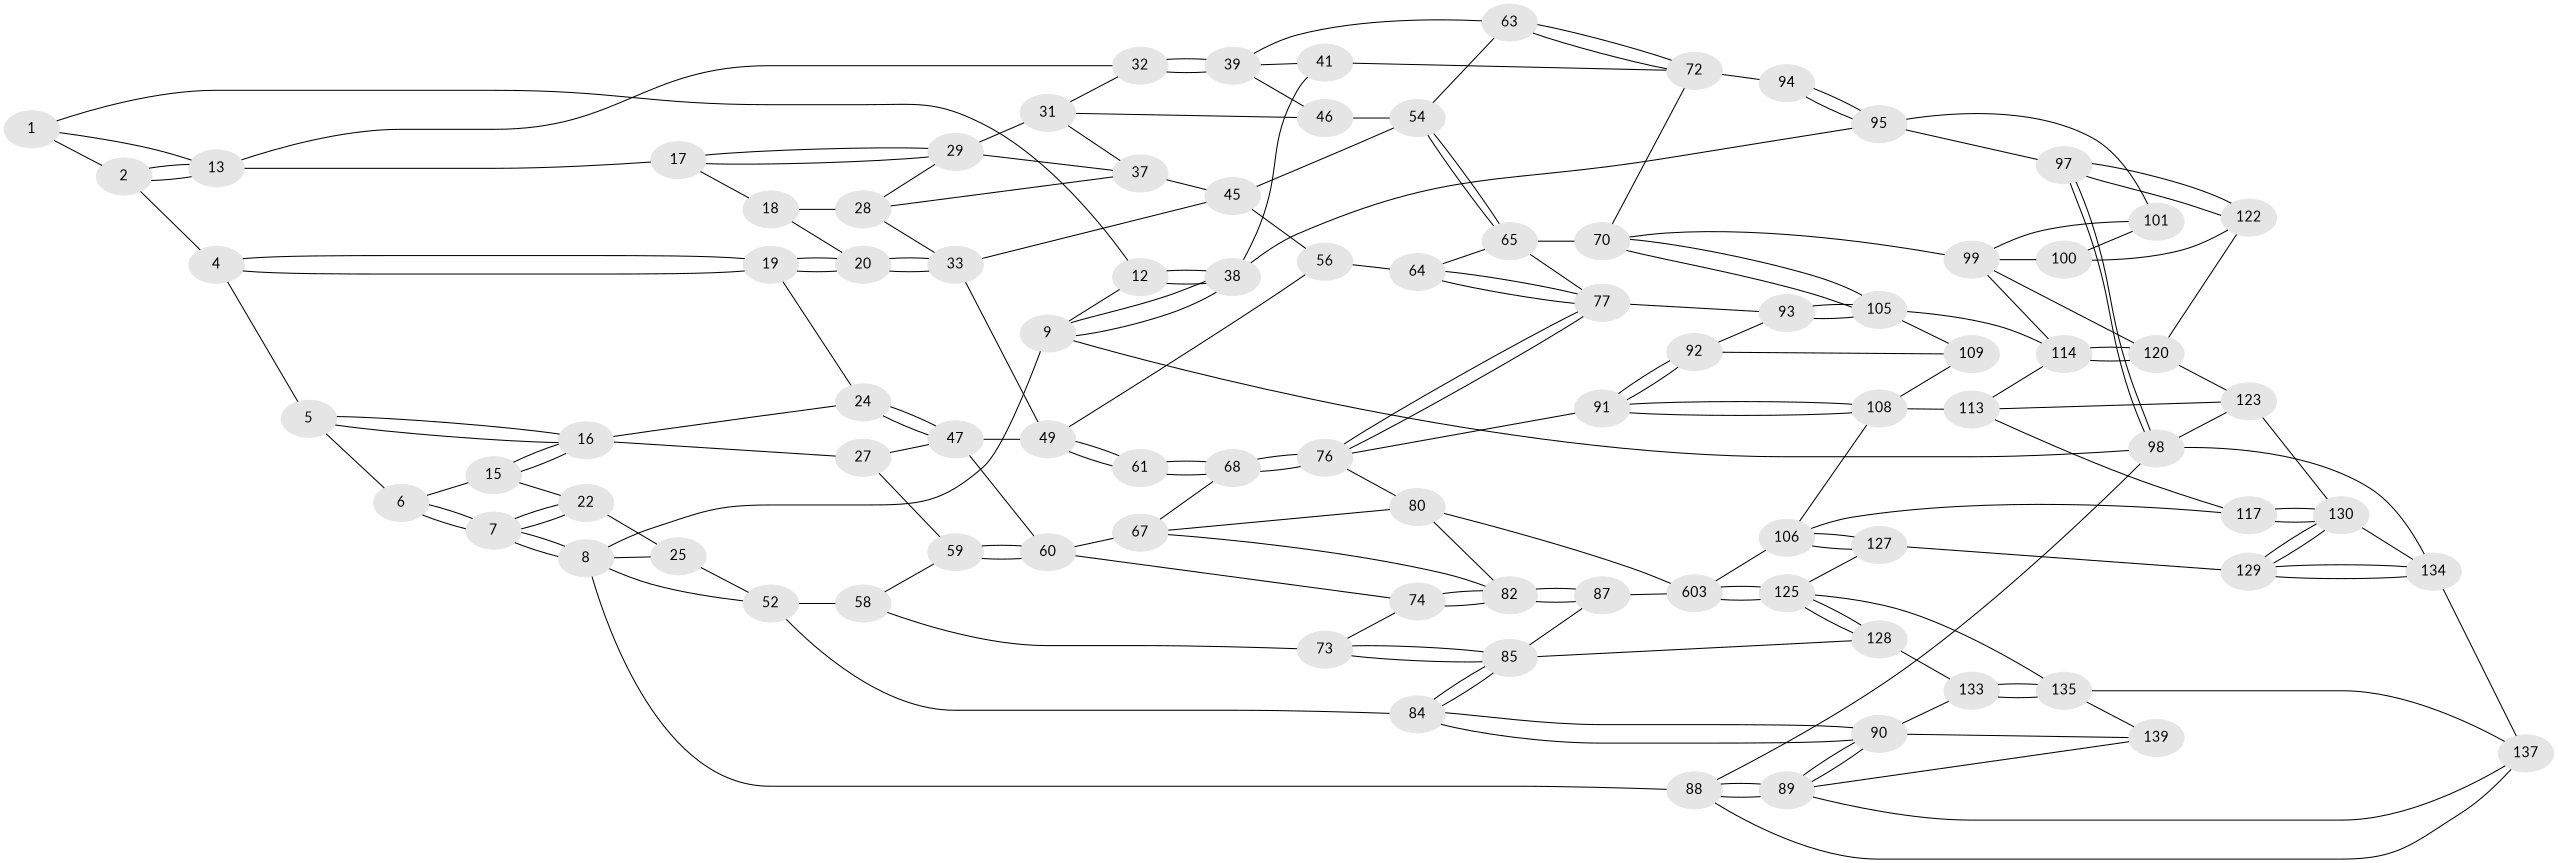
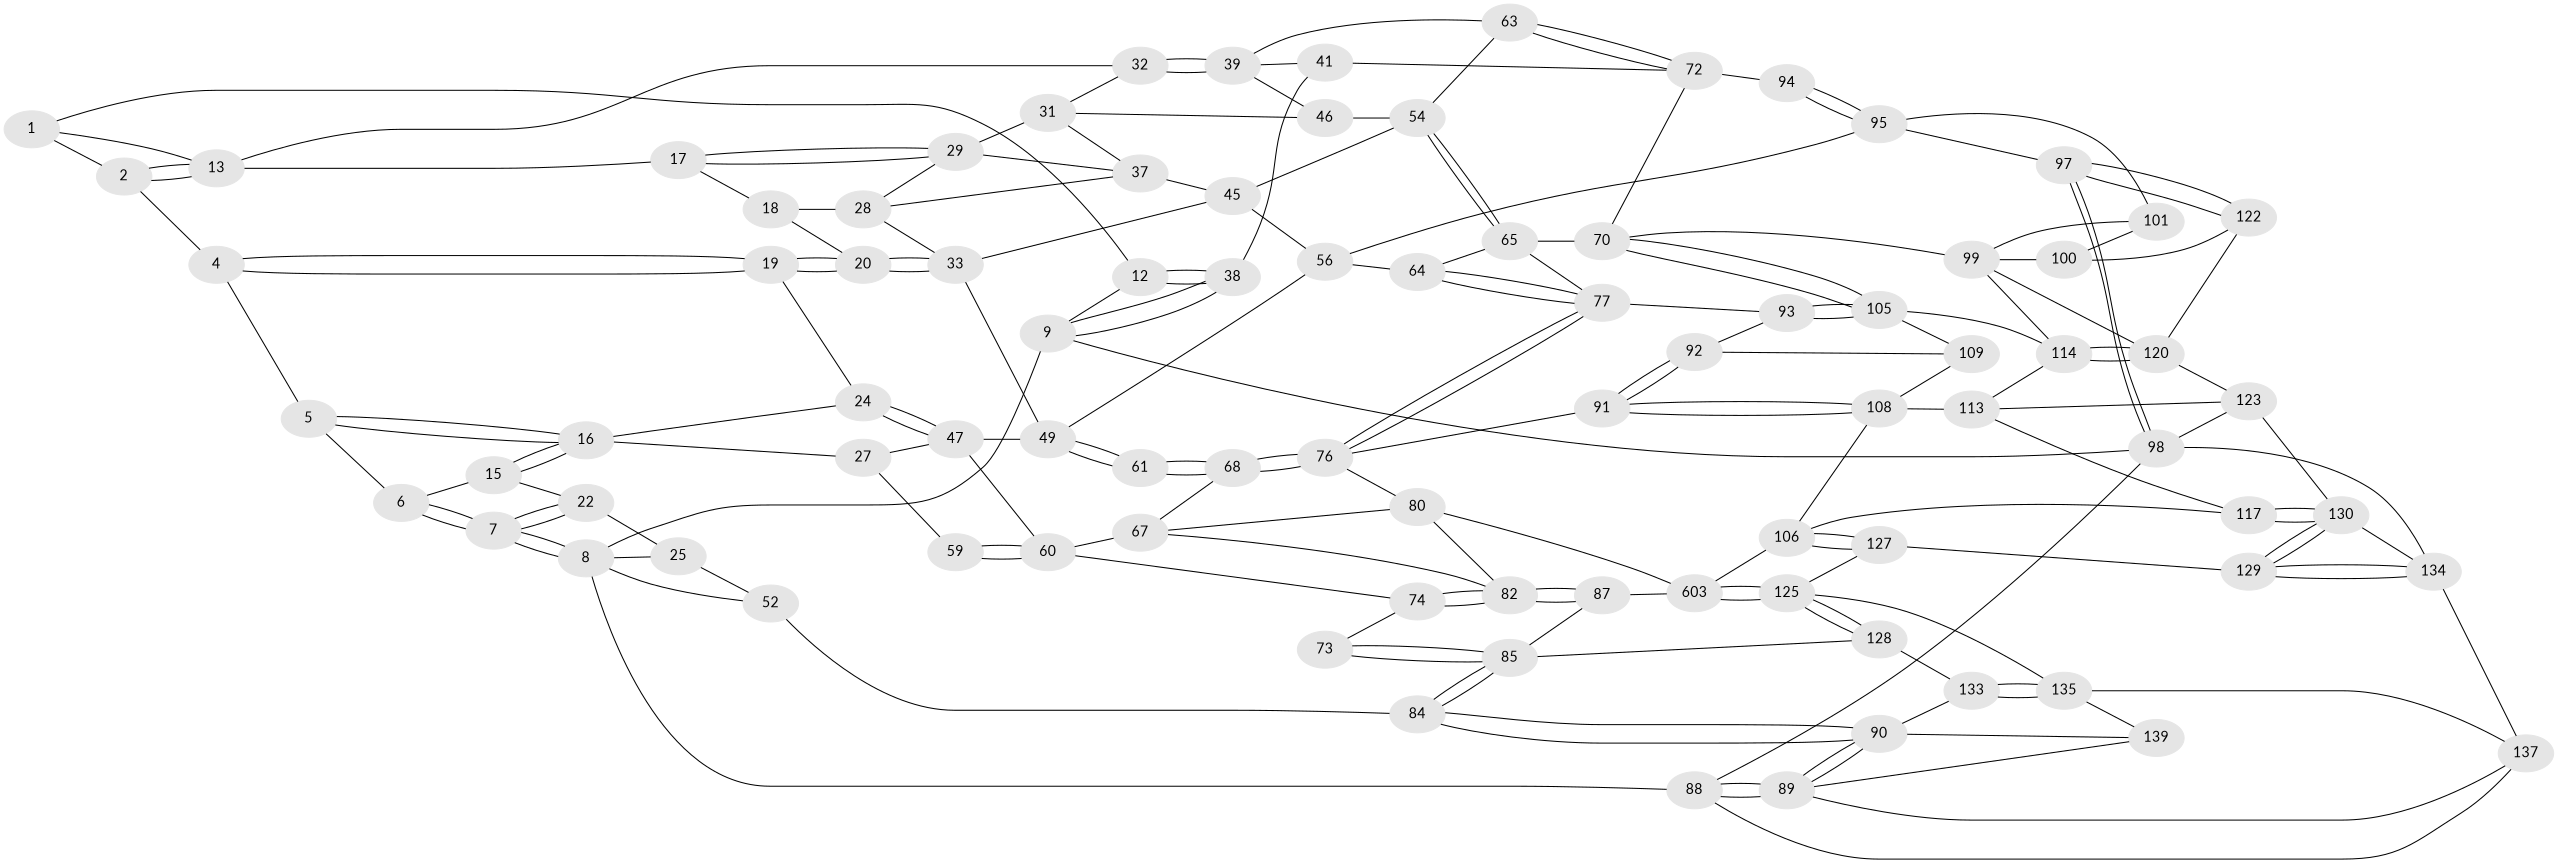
(1545, 174) -> (1601, 188)
(863, 604) -> none
